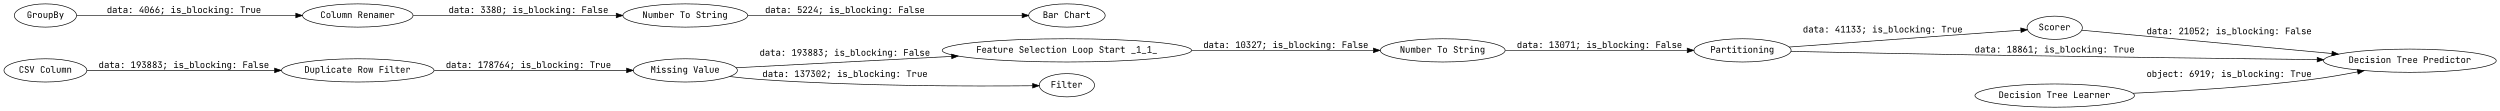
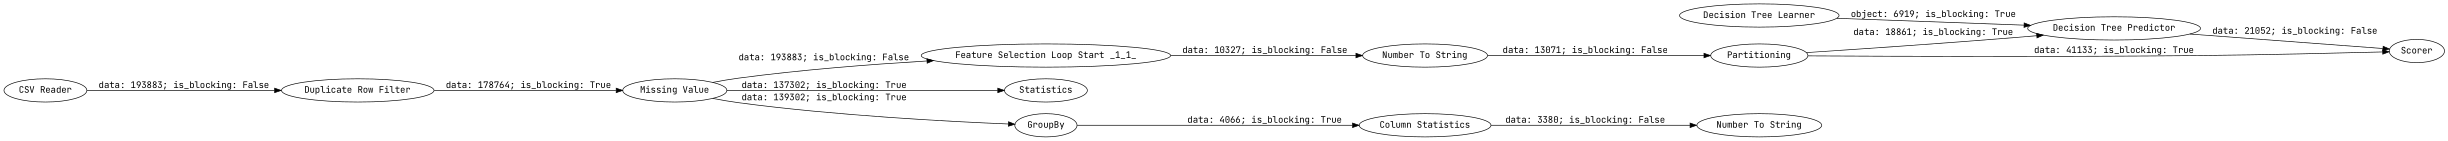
(358, 16) -> (1425, 125)
(1067, 16) -> none
(2207, 42) -> (2286, 41)
(45, 70) -> (45, 90)
(1067, 85) -> (1046, 90)
none -> (860, 115)
